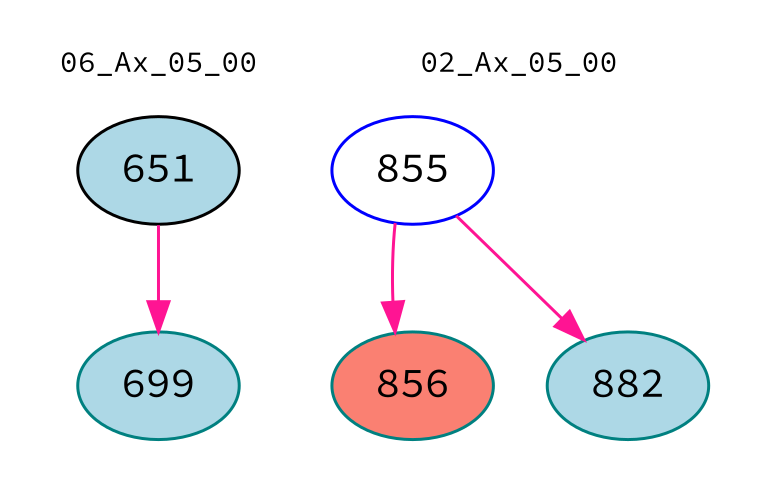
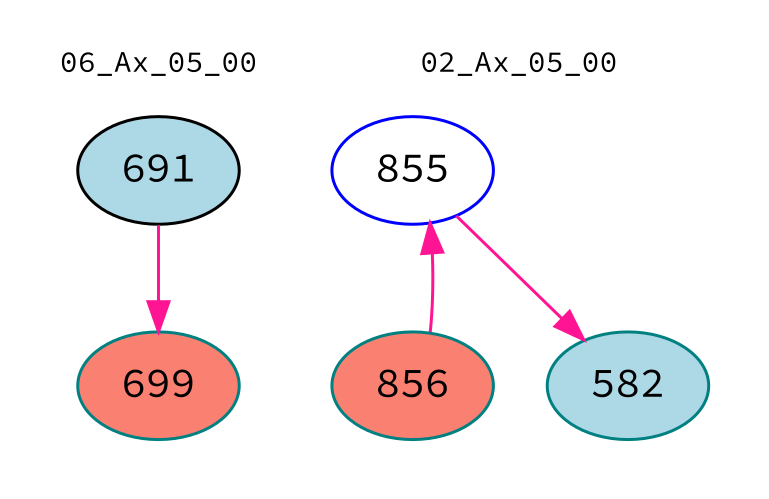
(158, 170) -> (158, 170)
(393, 263) -> (433, 293)
(158, 386) -> (158, 386)
(628, 386) -> (628, 386)
